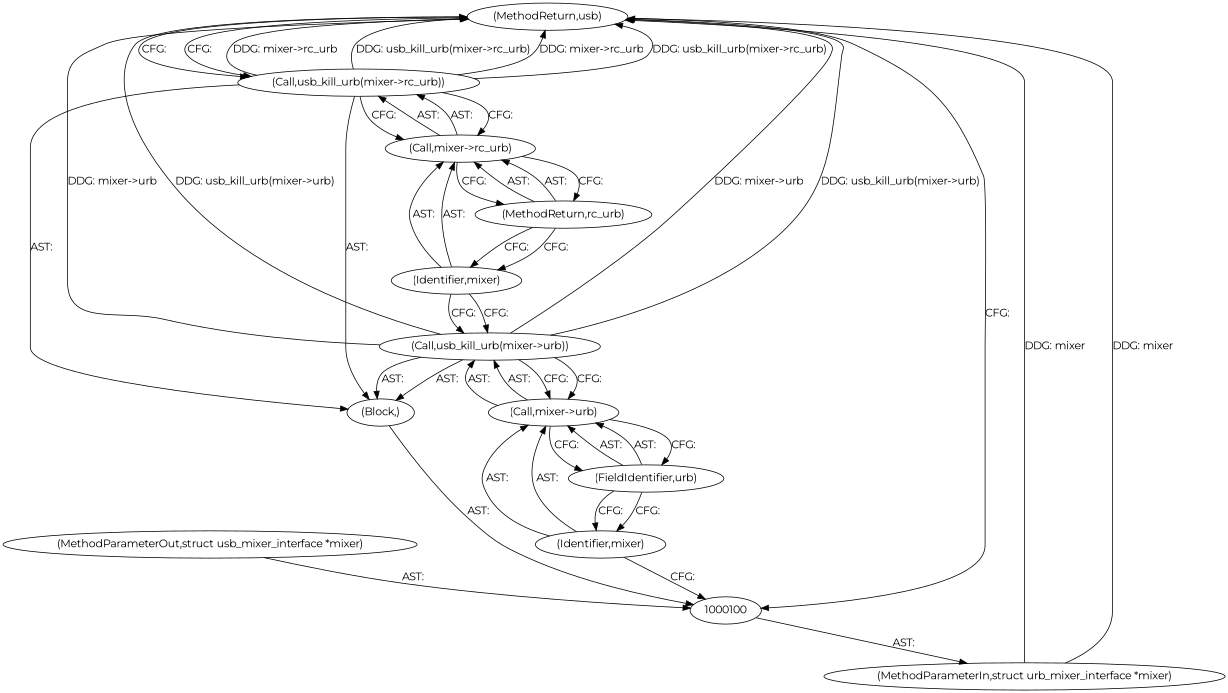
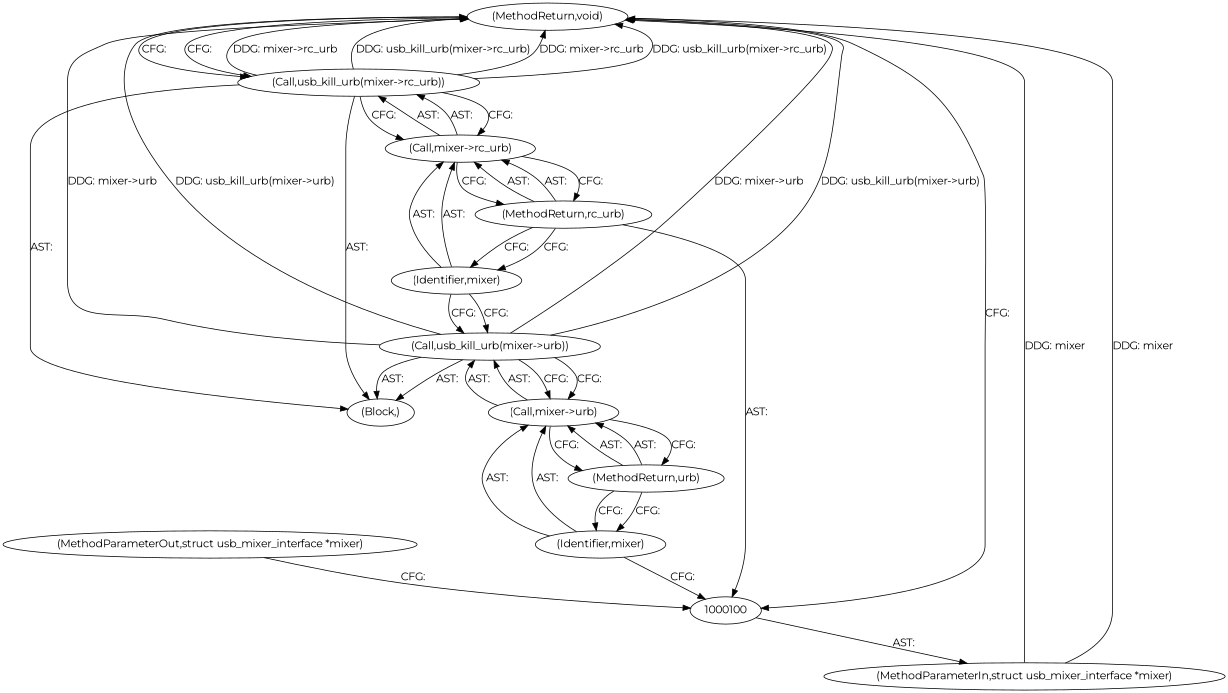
(548, 17) -> (548, 17)
(646, 479) -> (646, 479)
(515, 552) -> (745, 366)
(415, 577) -> (415, 577)
(1025, 676) -> (1025, 676)
